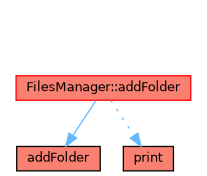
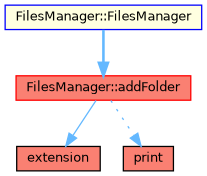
none -> (103, 17)
(58, 159) -> (58, 159)
